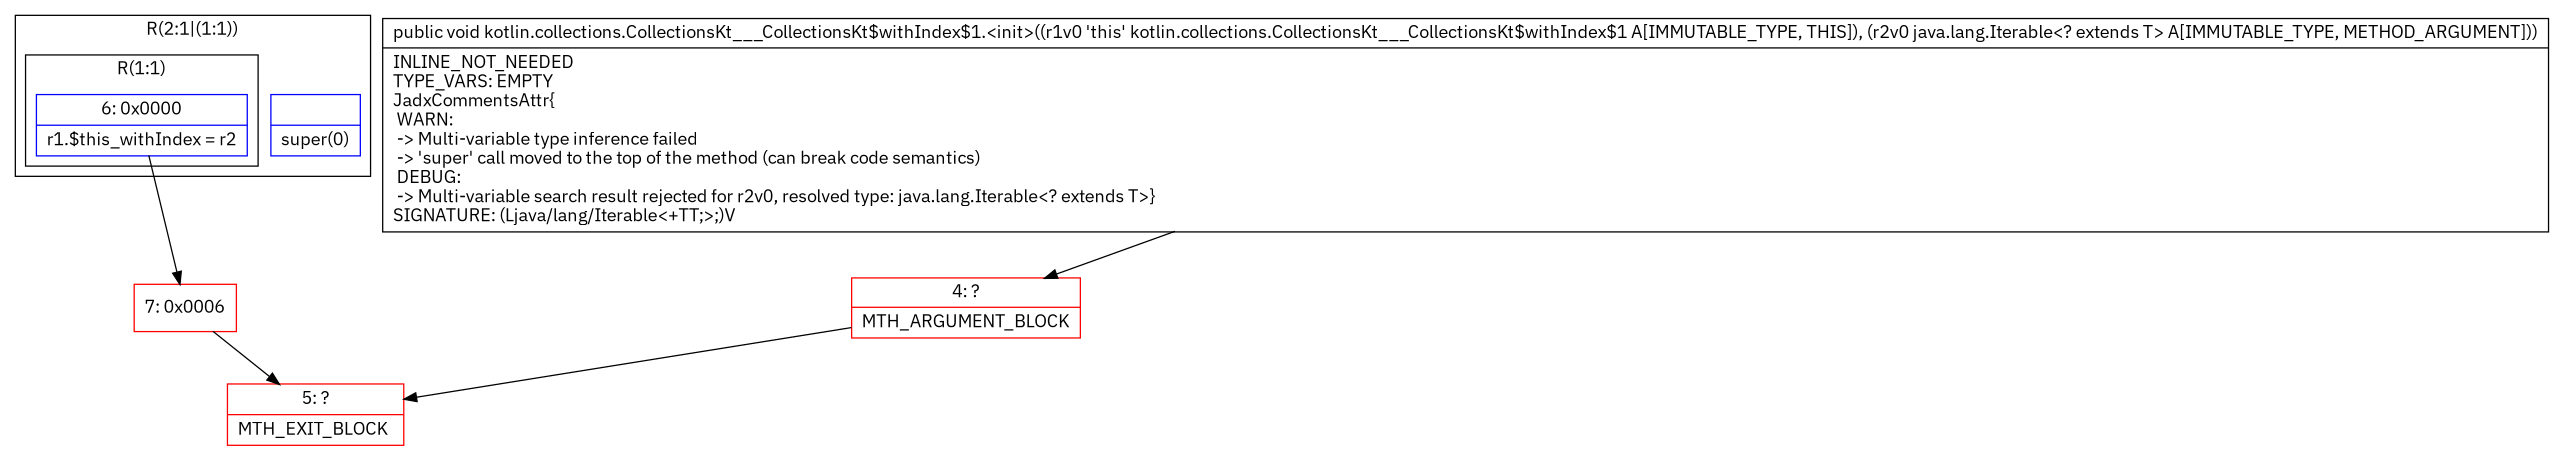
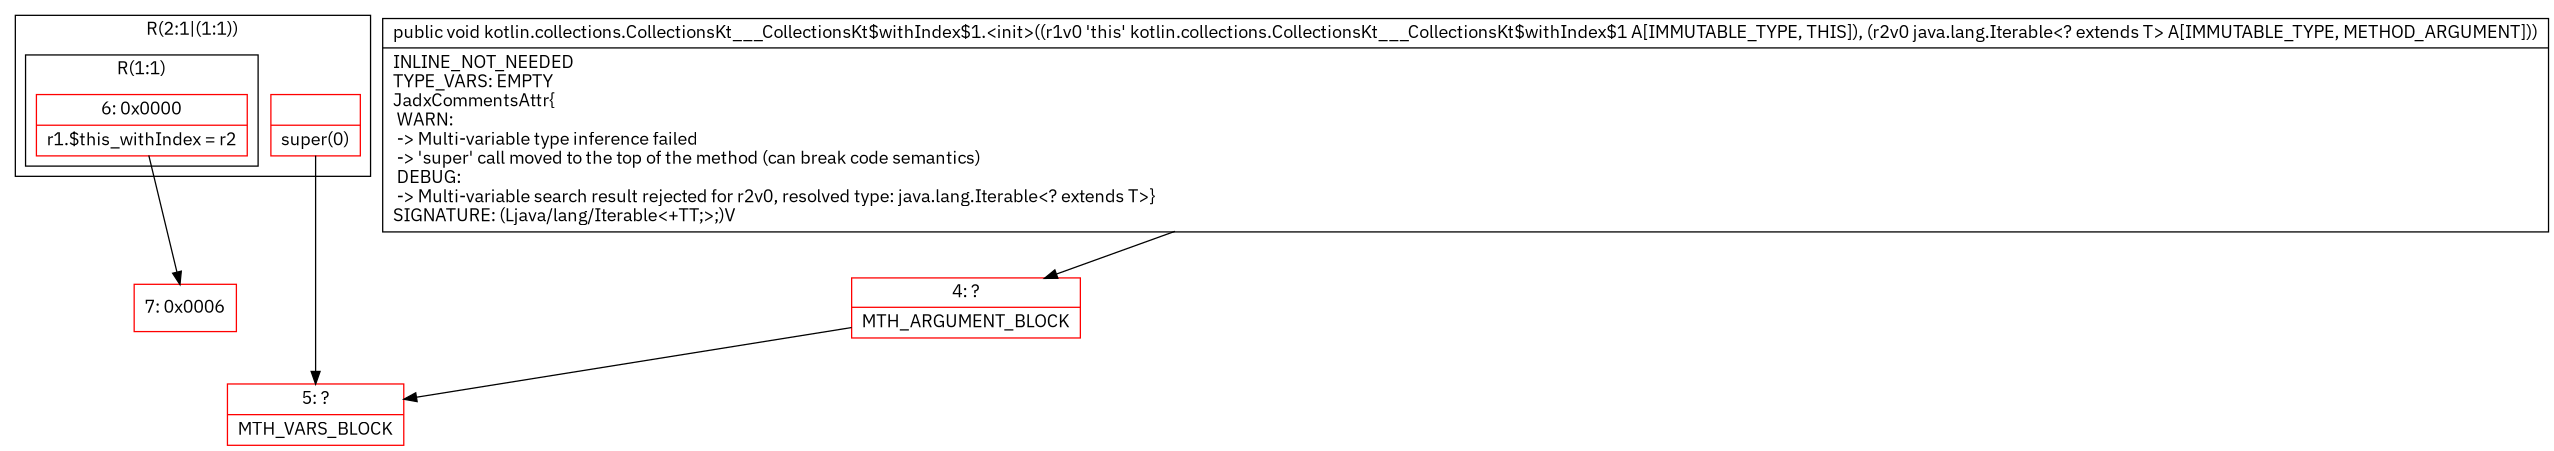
(142, 125) -> (142, 125)
(316, 125) -> (316, 125)
(241, 354) -> (316, 263)
(313, 429) -> (316, 429)
